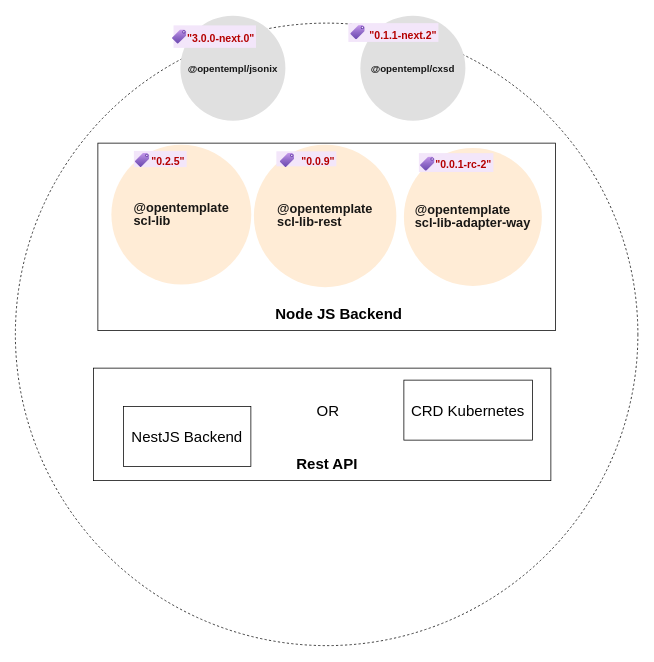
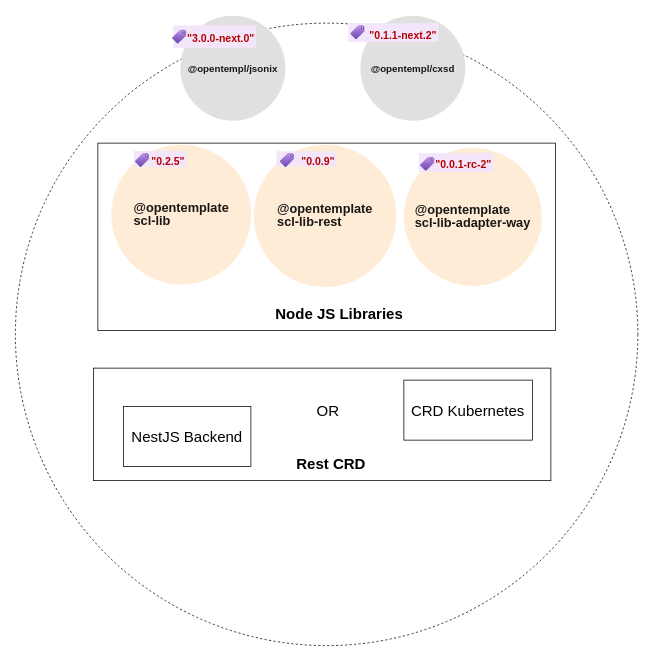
(298, 286) -> (301, 286)
(294, 436) -> (294, 436)
